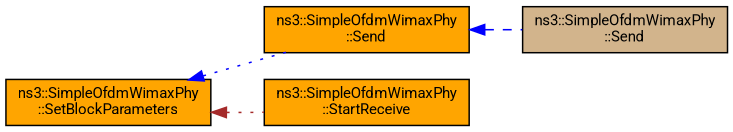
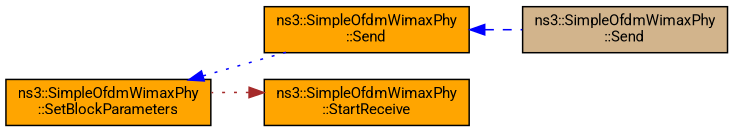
(245, 112) -> (230, 92)
